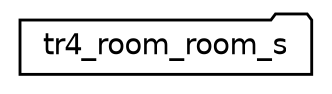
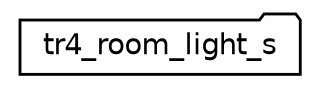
(166, 47) -> (160, 47)
